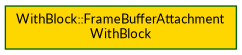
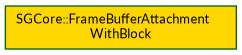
(121, 28) -> (121, 28)
